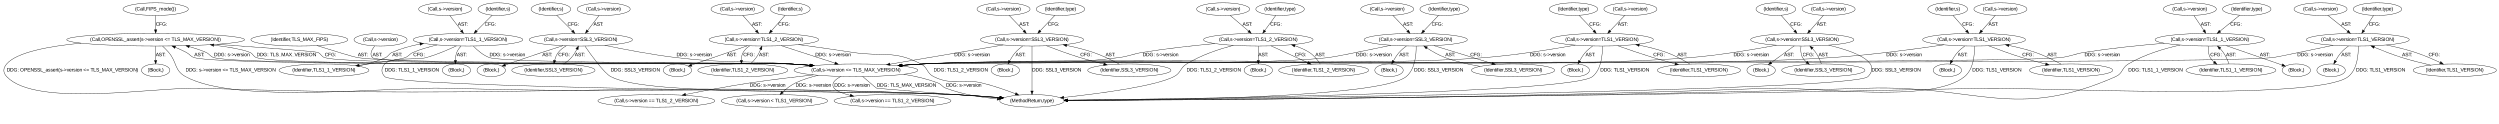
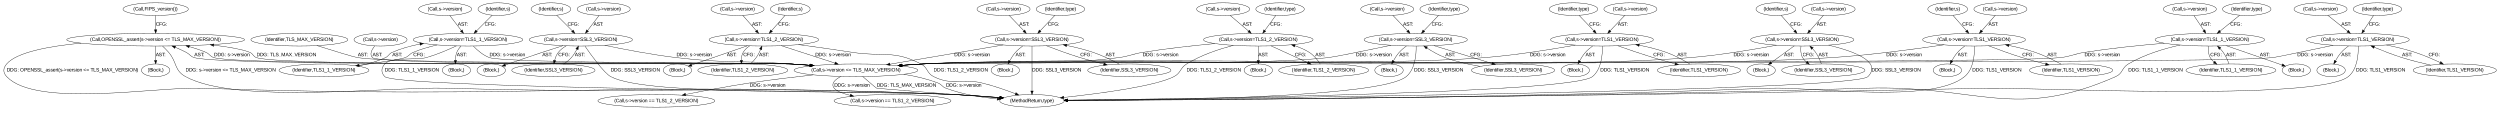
(156, 9) -> (156, 9)
(299, 40) -> (299, 40)
(363, 61) -> none
(774, 101) -> none
